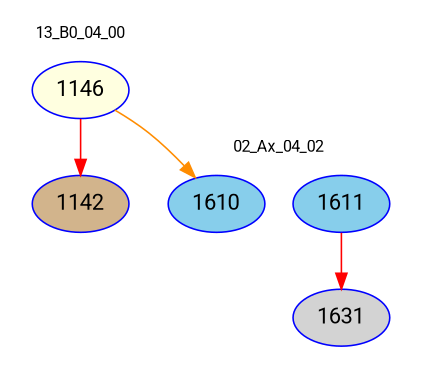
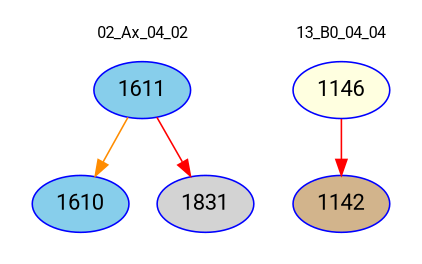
(81, 34) -> (341, 34)
(165, 147) -> (116, 140)
(341, 318) -> (205, 204)
